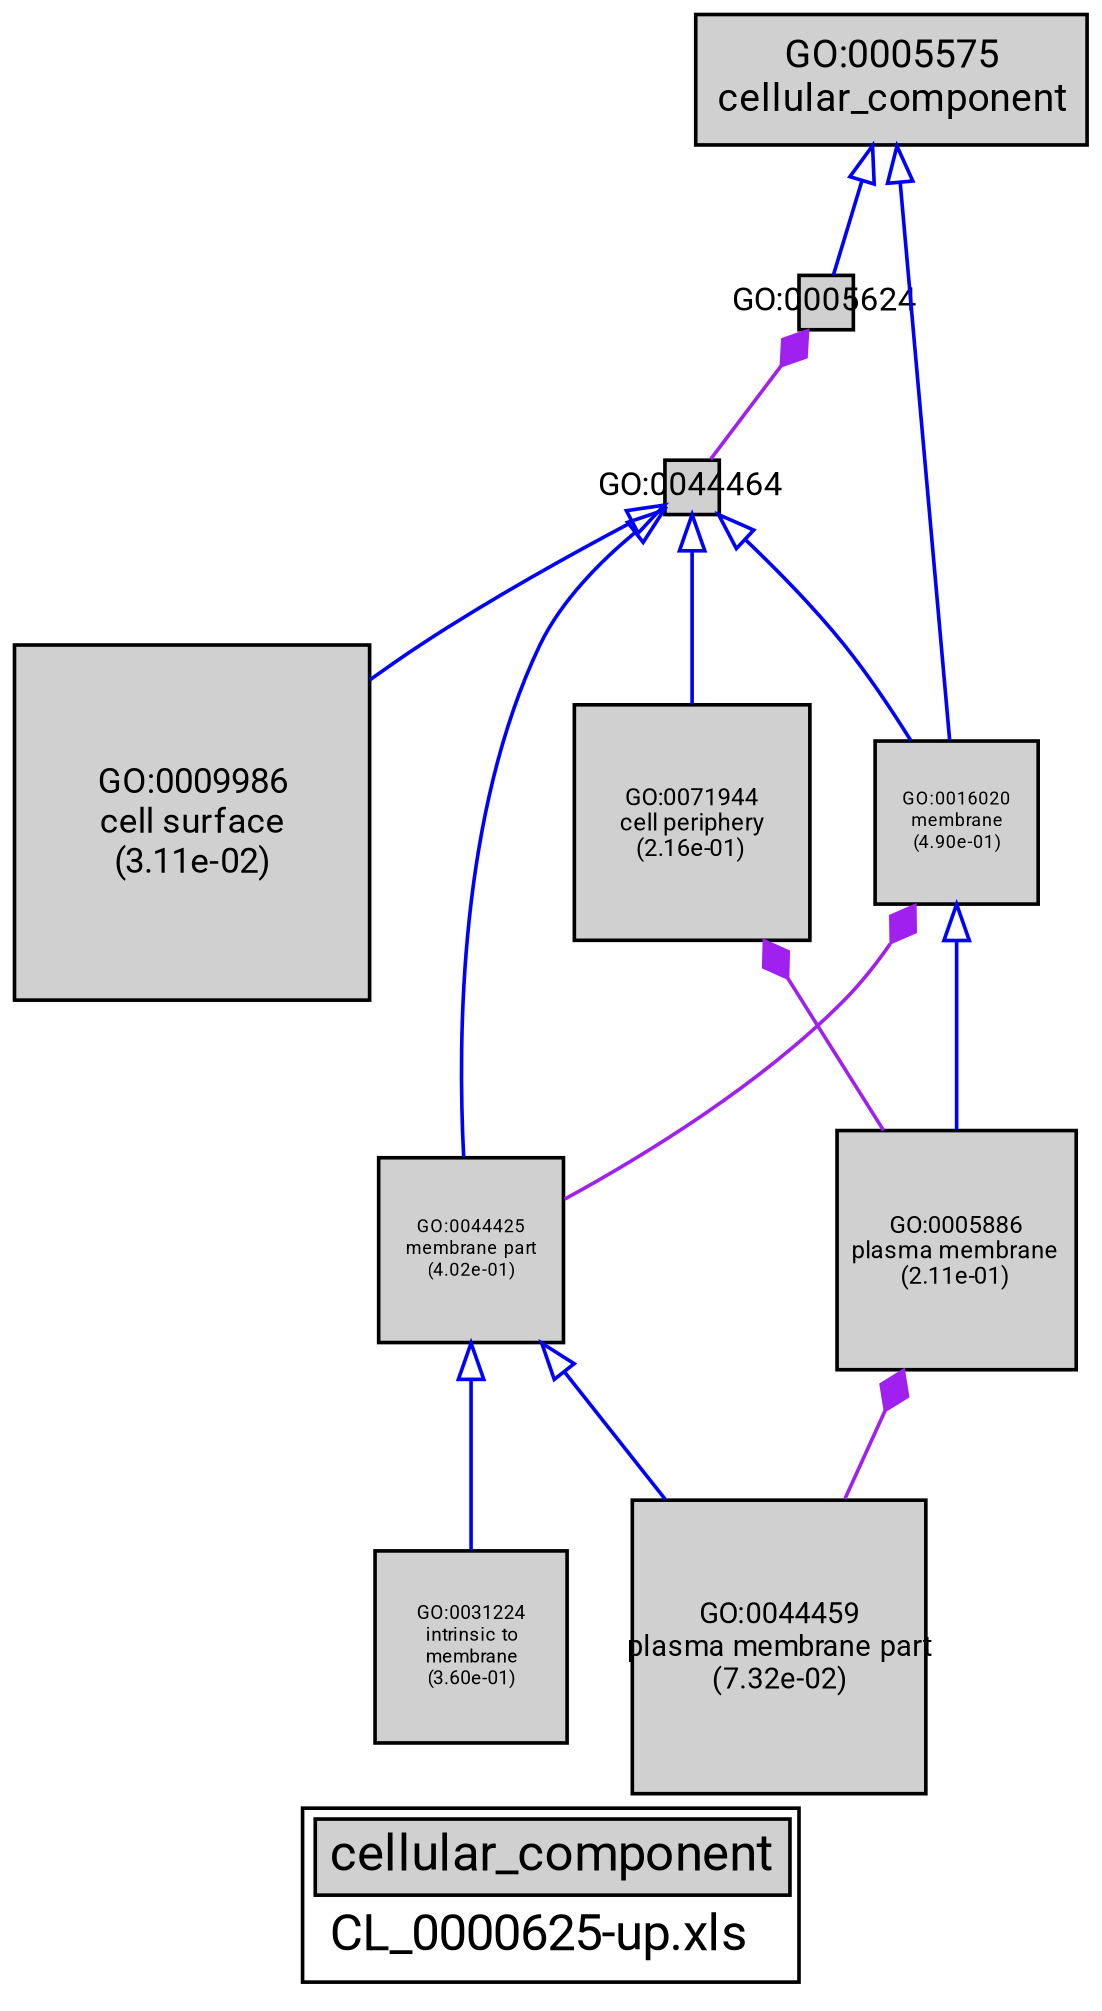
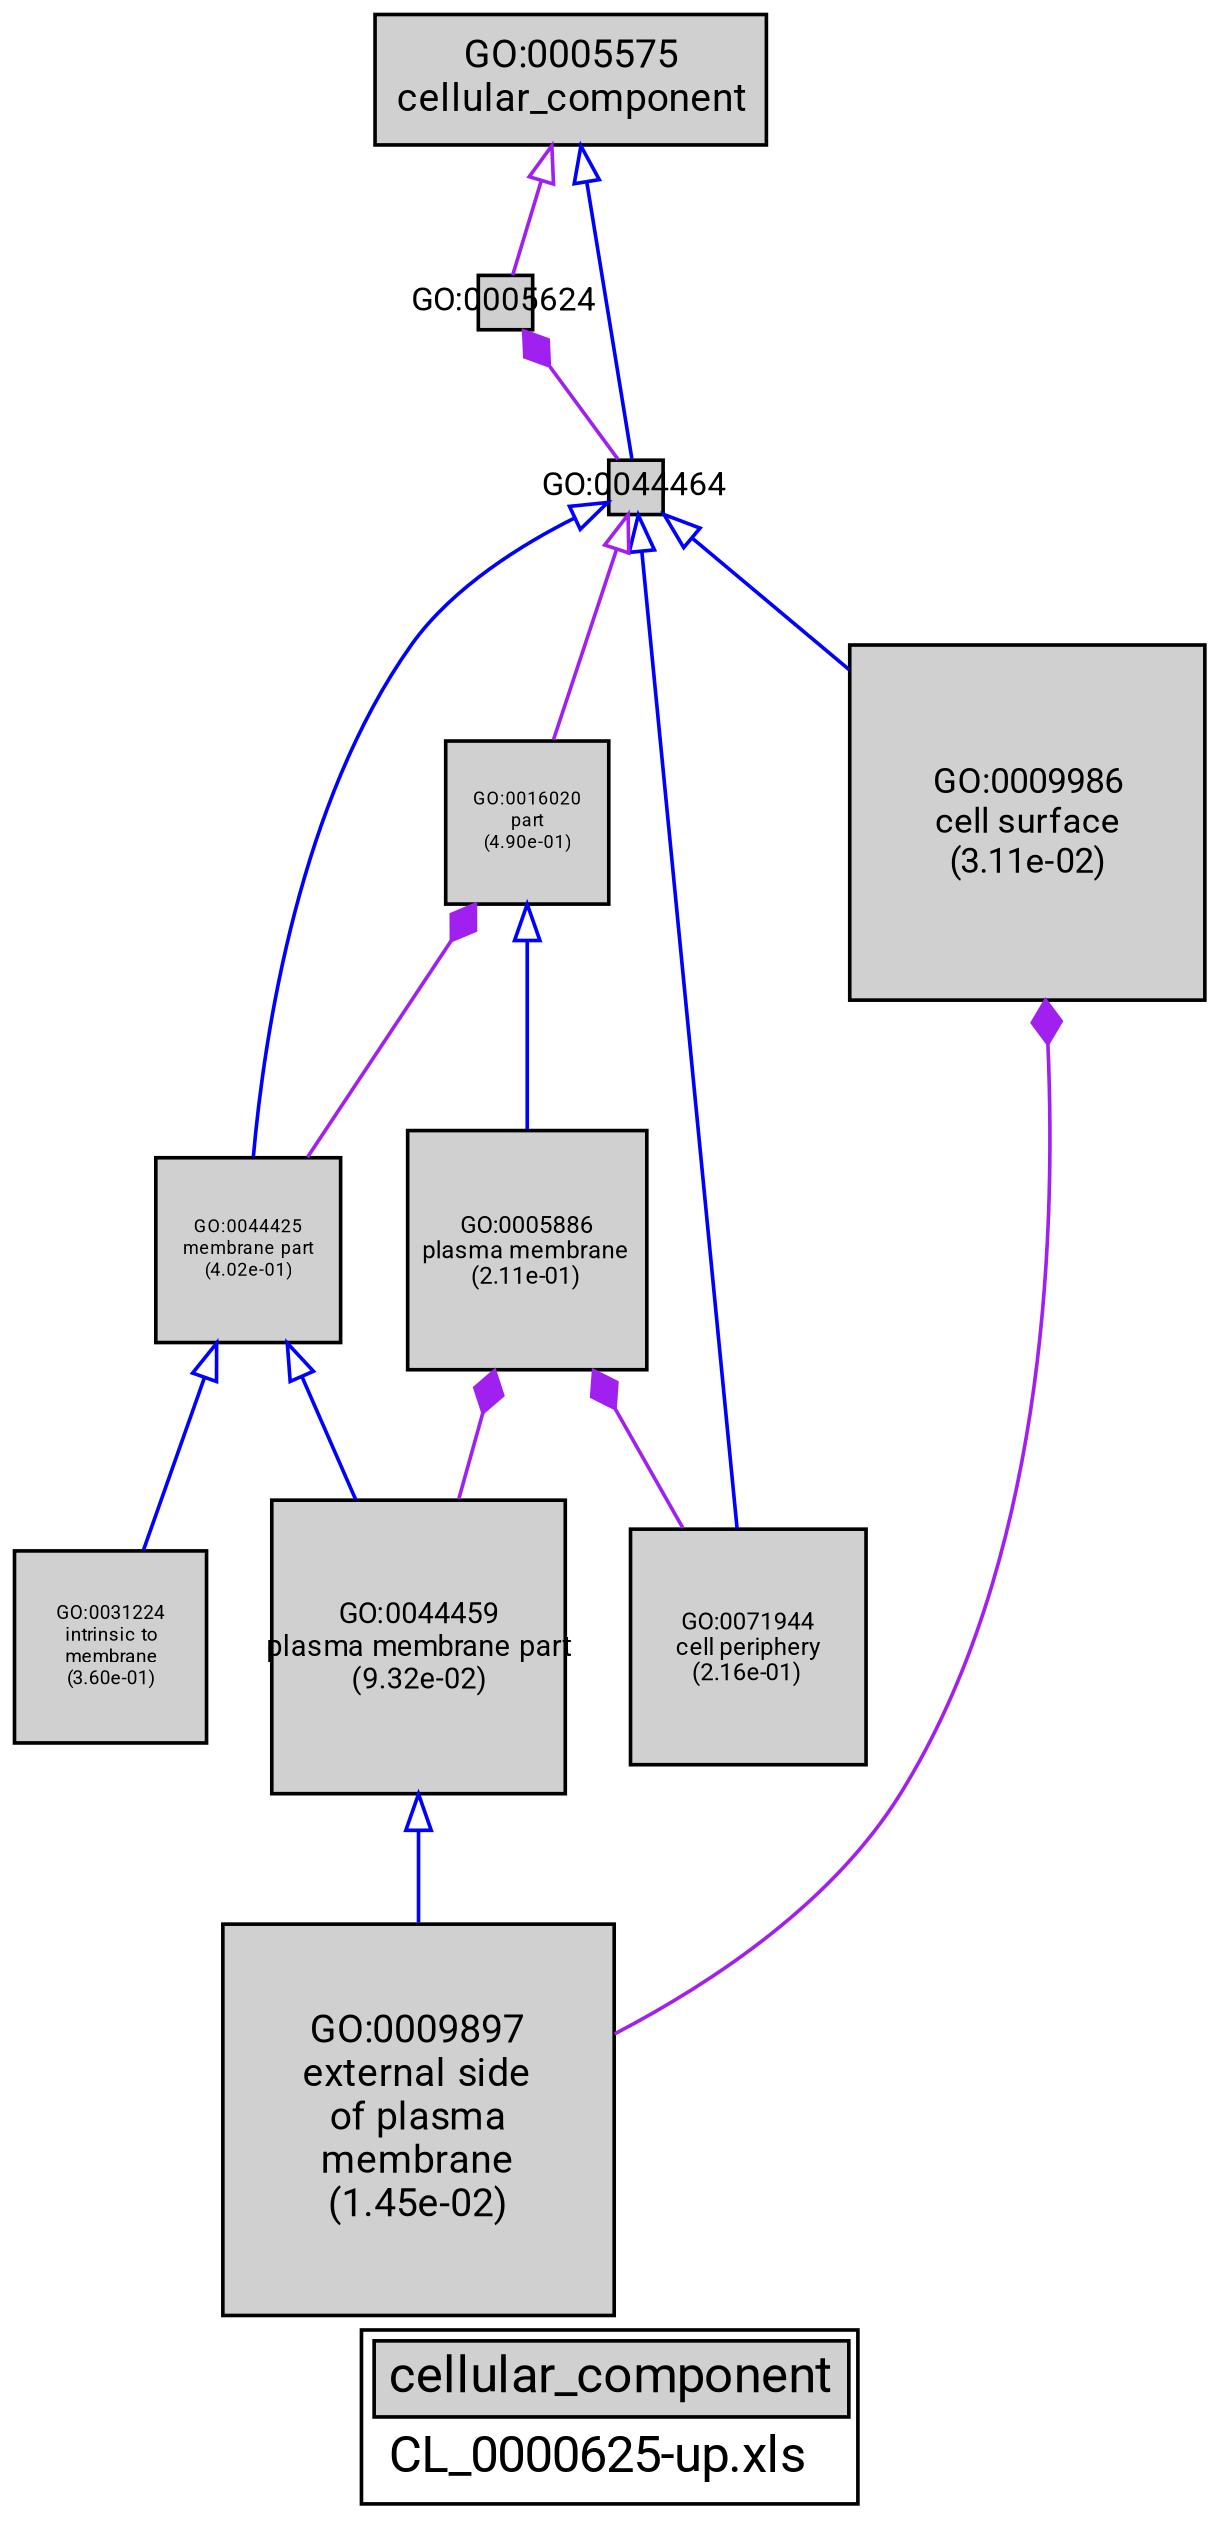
(848, 228) -> (527, 228)
(925, 461) -> (609, 321)
(836, 634) -> (585, 645)
(958, 821) -> (529, 821)
(836, 1054) -> (649, 1469)
(781, 1680) -> (420, 1680)
none -> (419, 2120)
